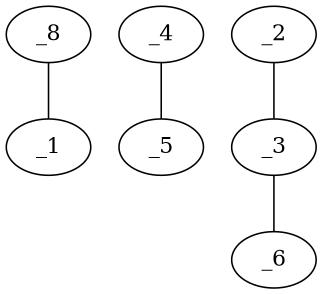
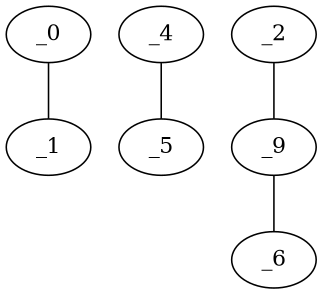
(49, 34) -> (49, 34)
(274, 147) -> (274, 147)
